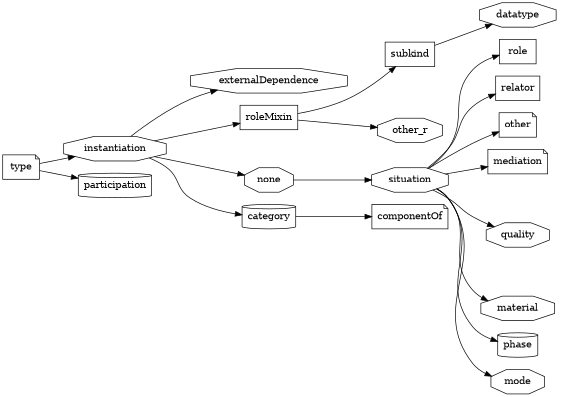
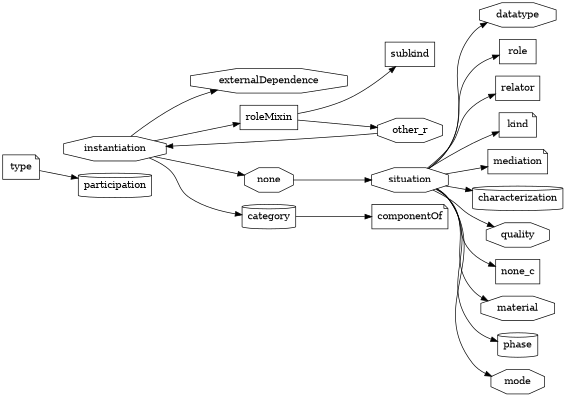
(460, 36) -> (458, 86)
(518, 125) -> (518, 125)
(54, 161) -> (275, 141)
none -> (518, 198)
none -> (518, 272)
